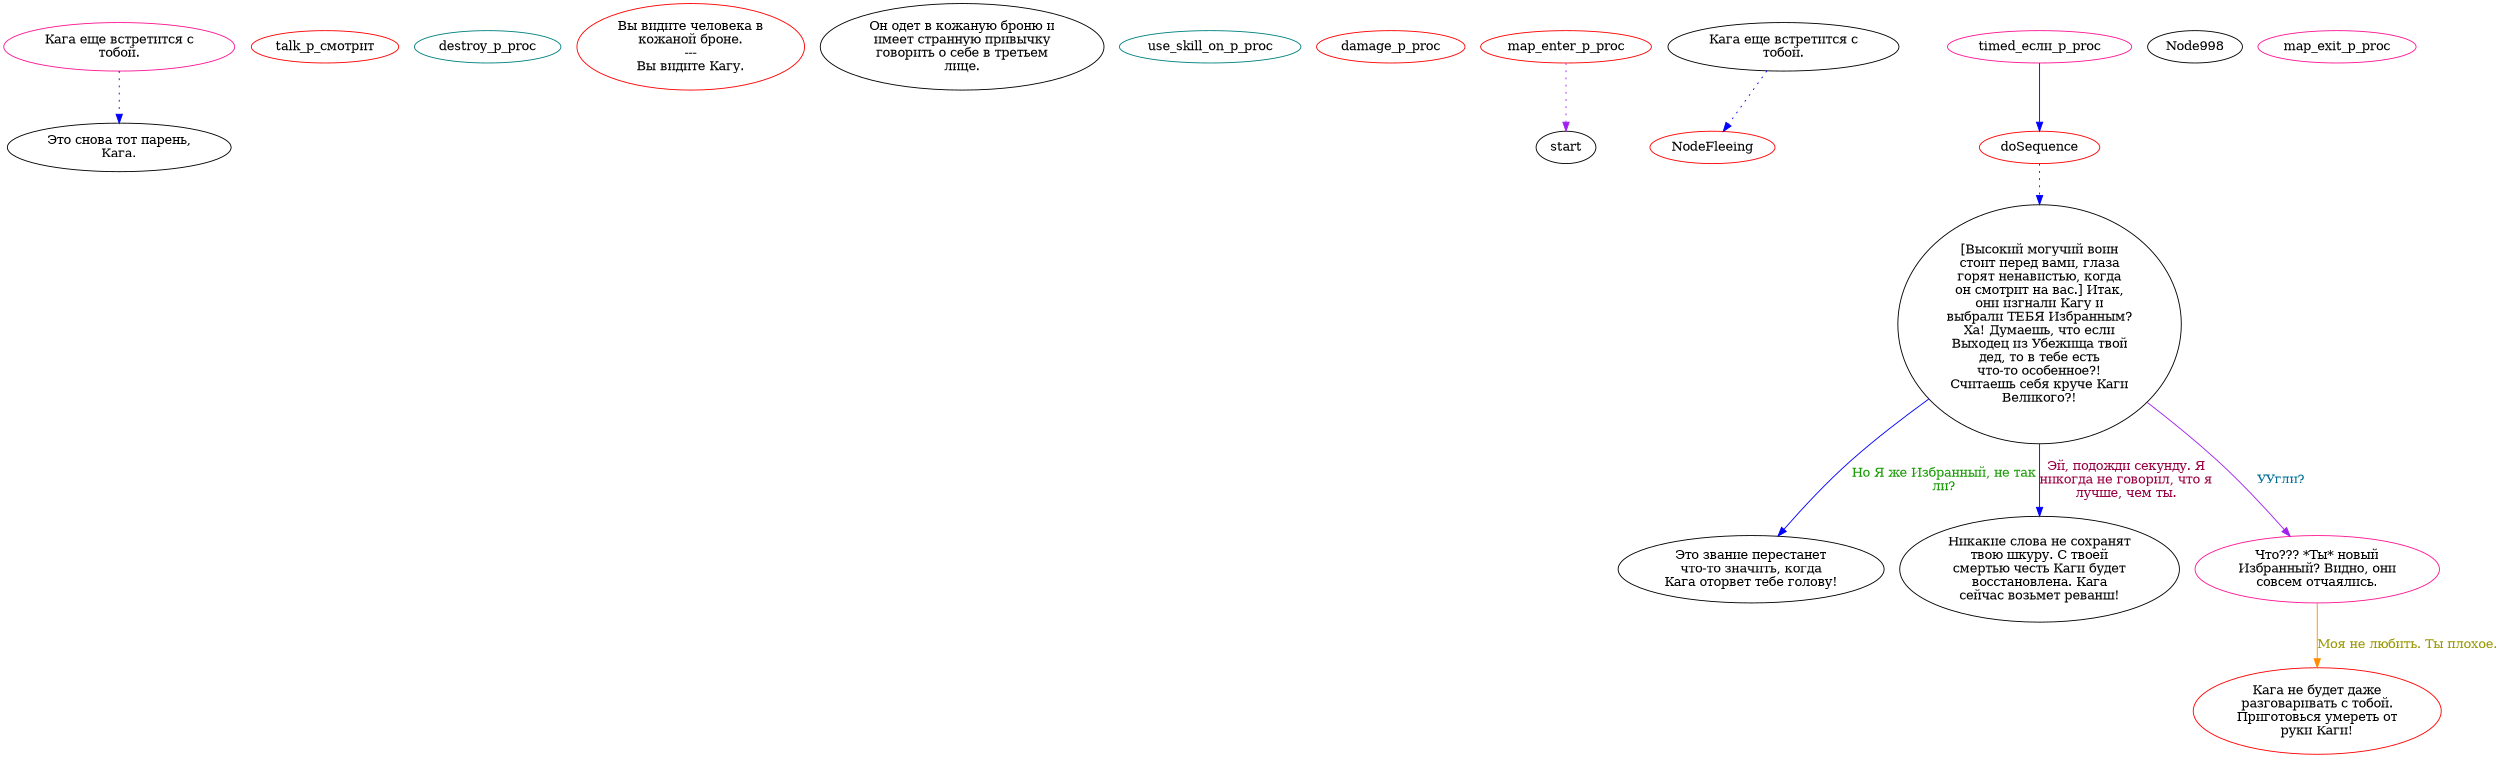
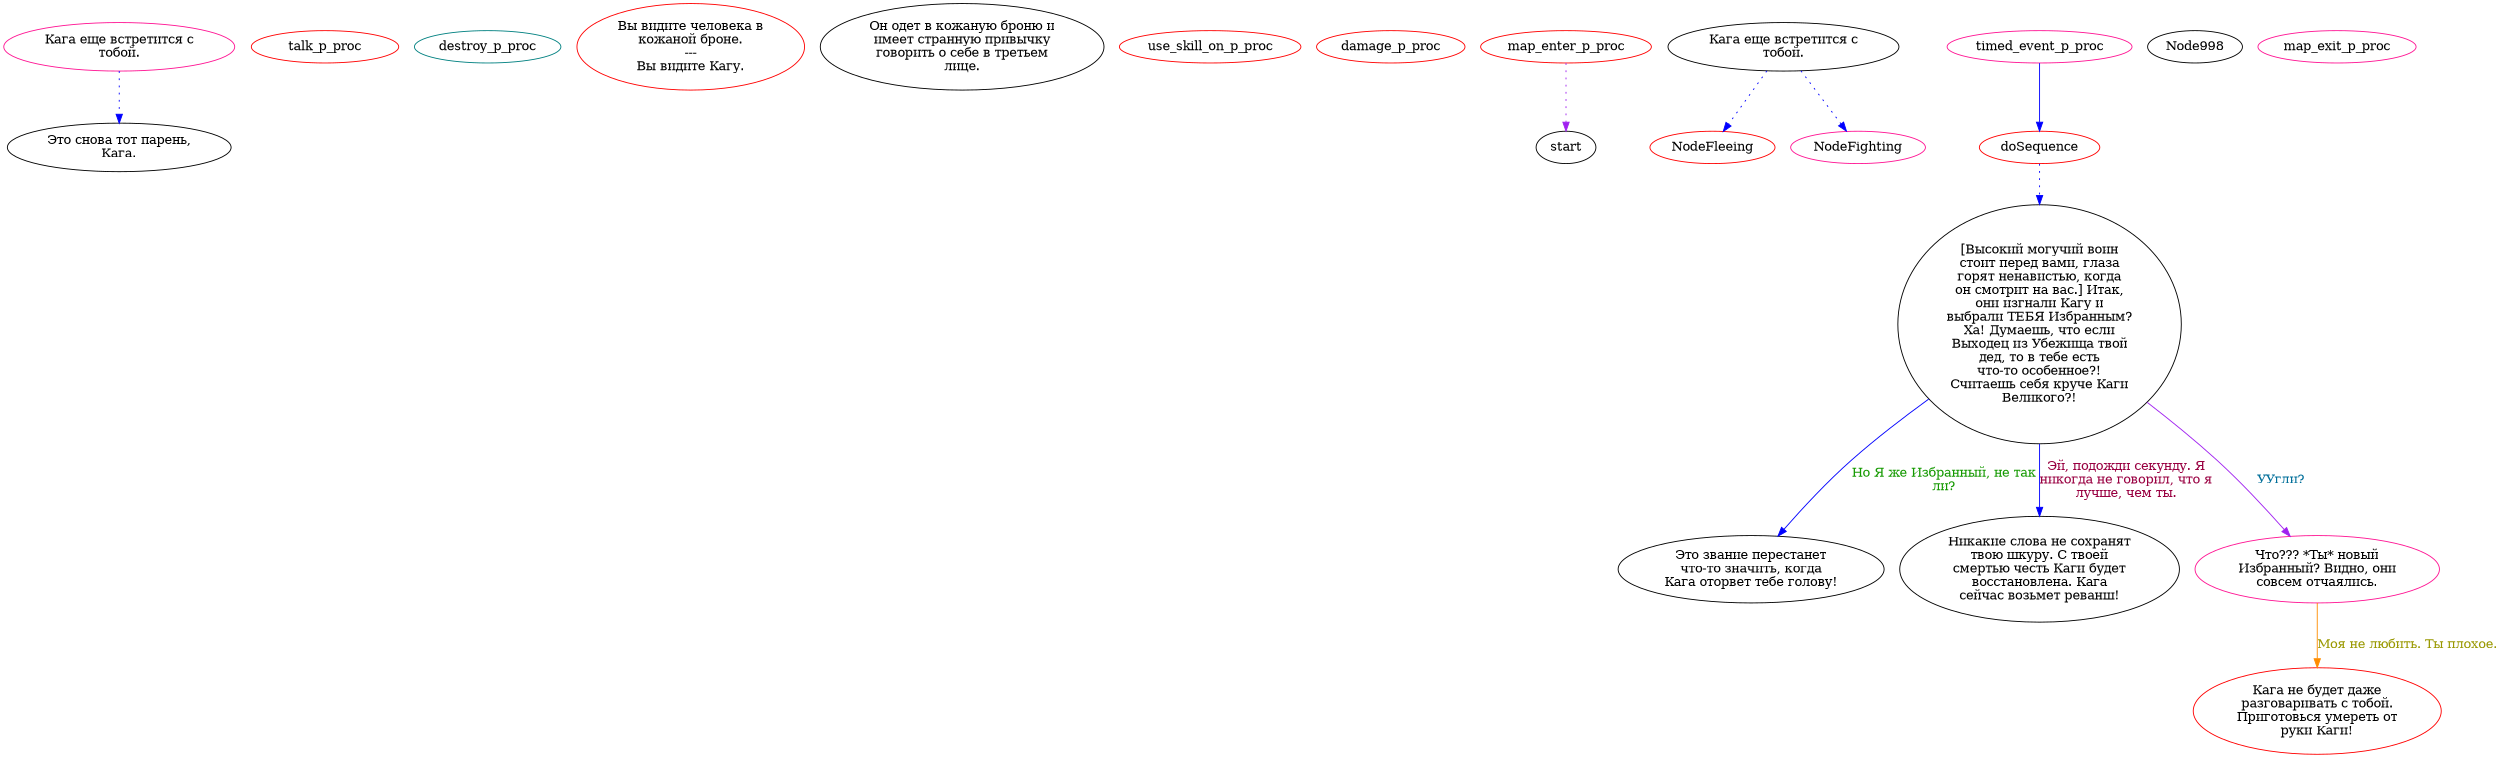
(325, 47) -> (325, 47)
(1210, 47) -> (1210, 47)
(2040, 47) -> (2040, 47)
none -> (1858, 147)
